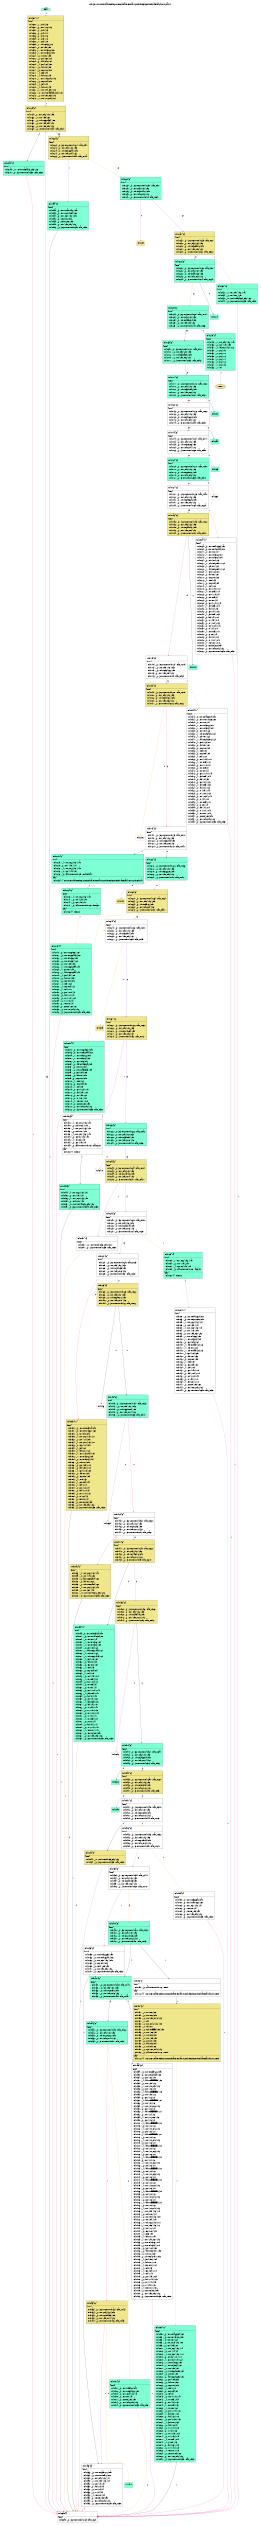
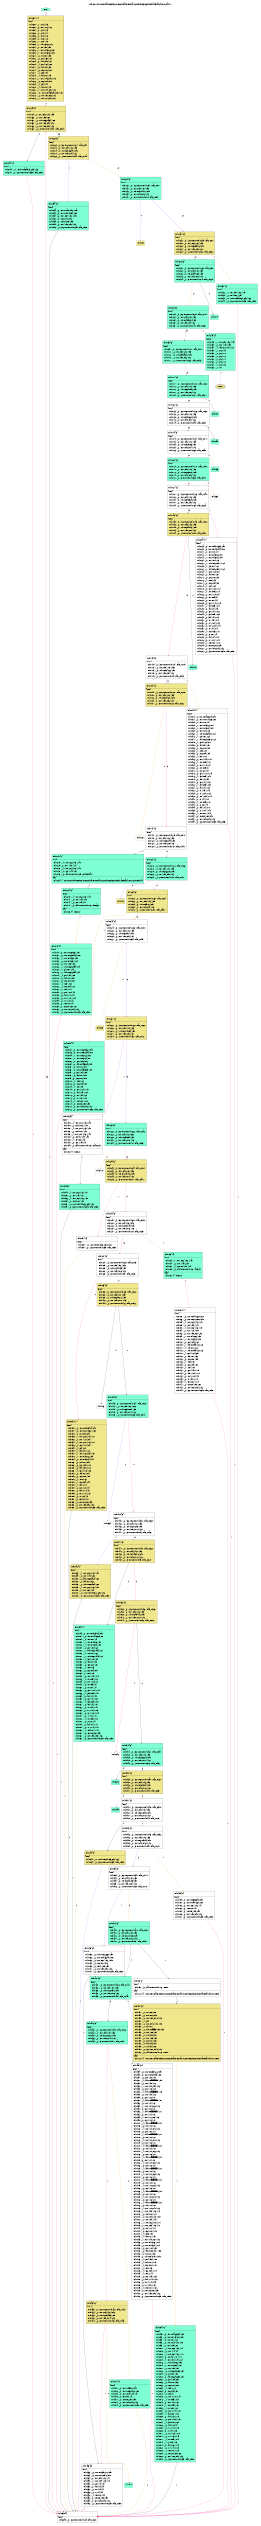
(46, 9) -> (46, 9)
